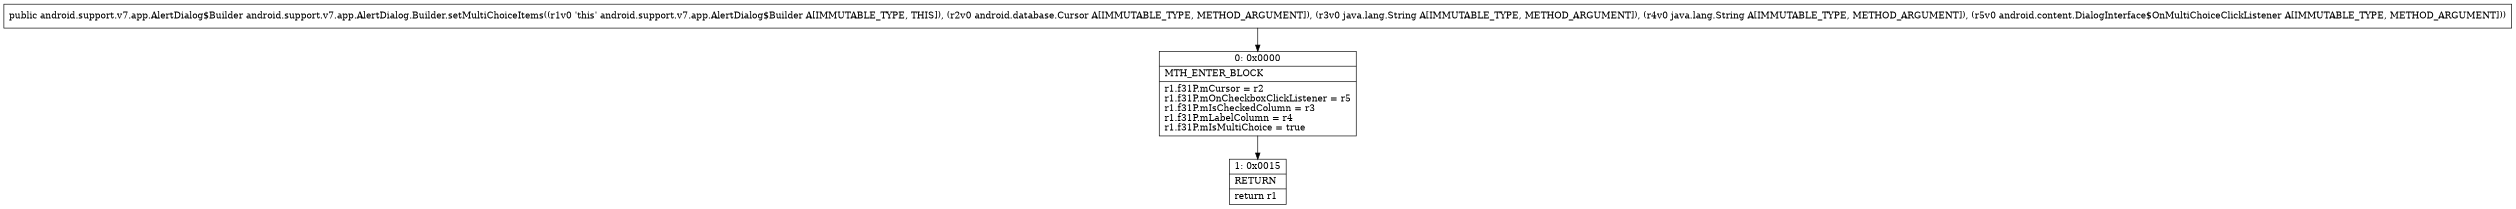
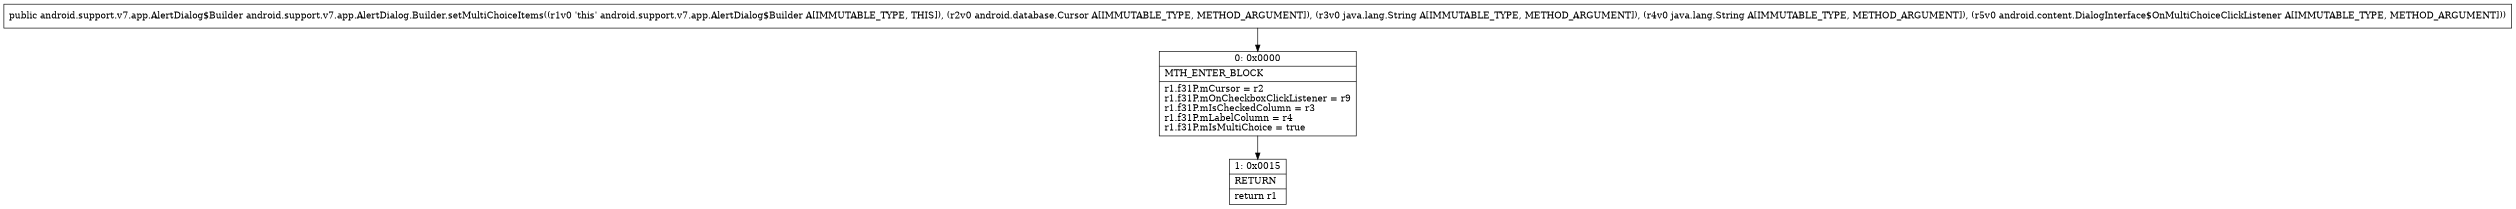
(1258, 99) -> (1258, 99)
